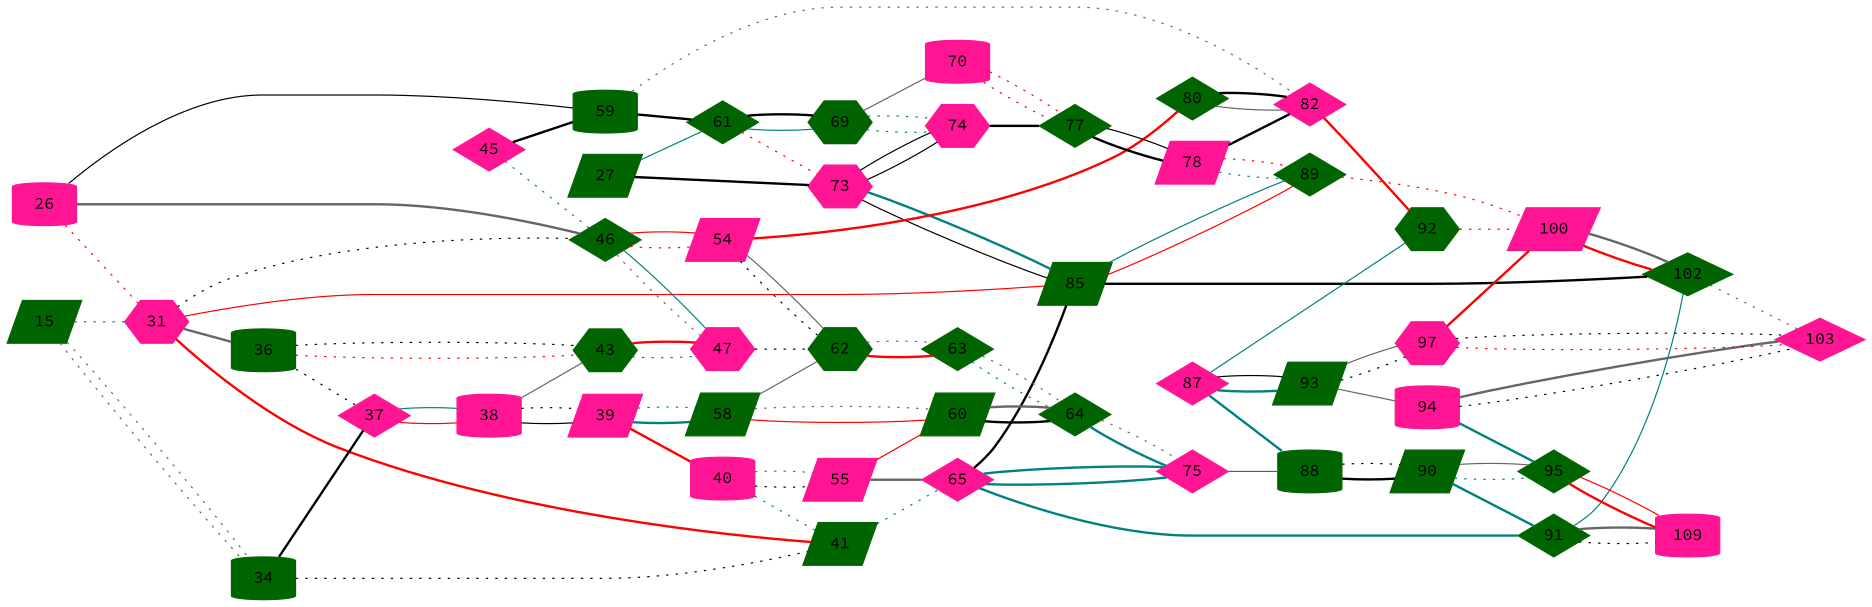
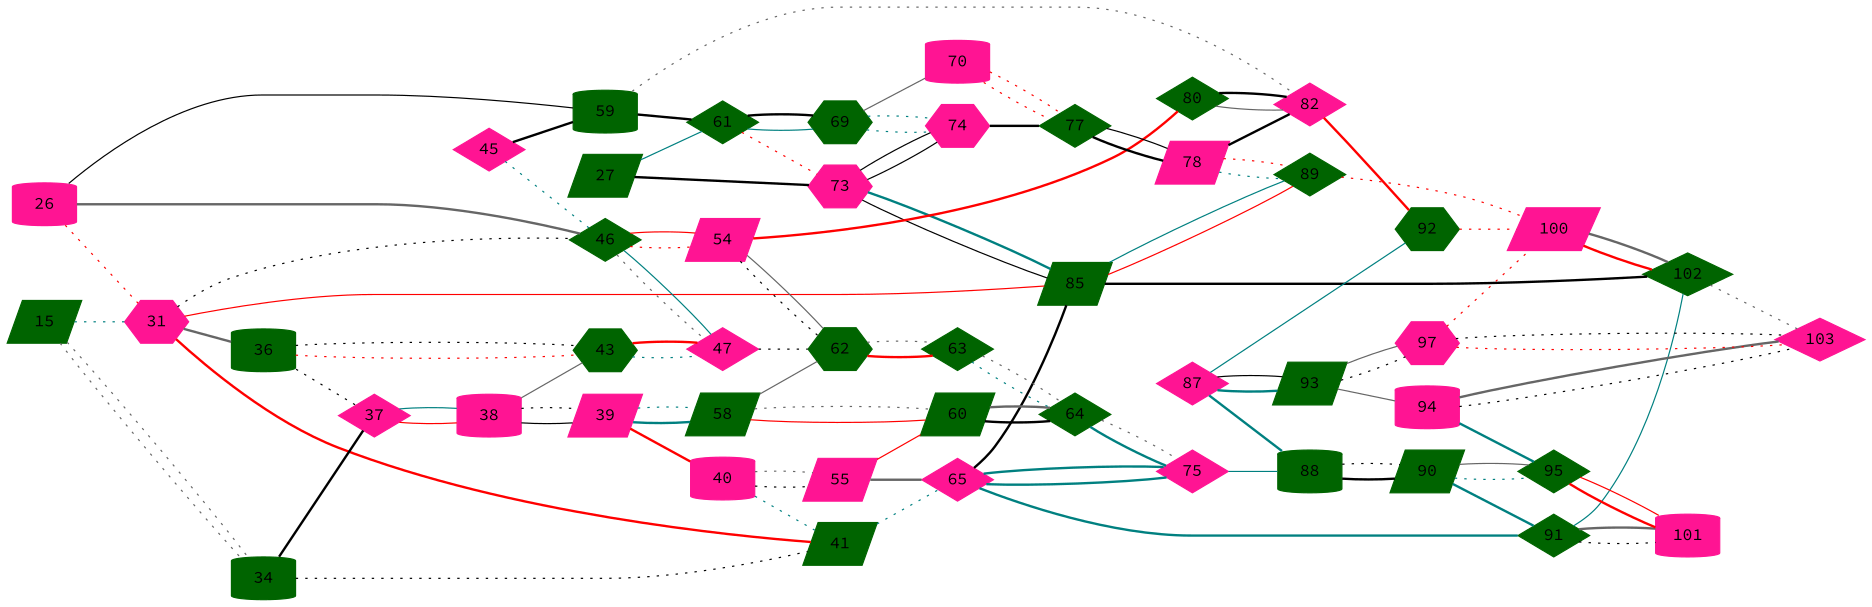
(1486, 290) -> (1486, 290)
(723, 349) -> (723, 349)
(1688, 536) -> (1688, 536)
